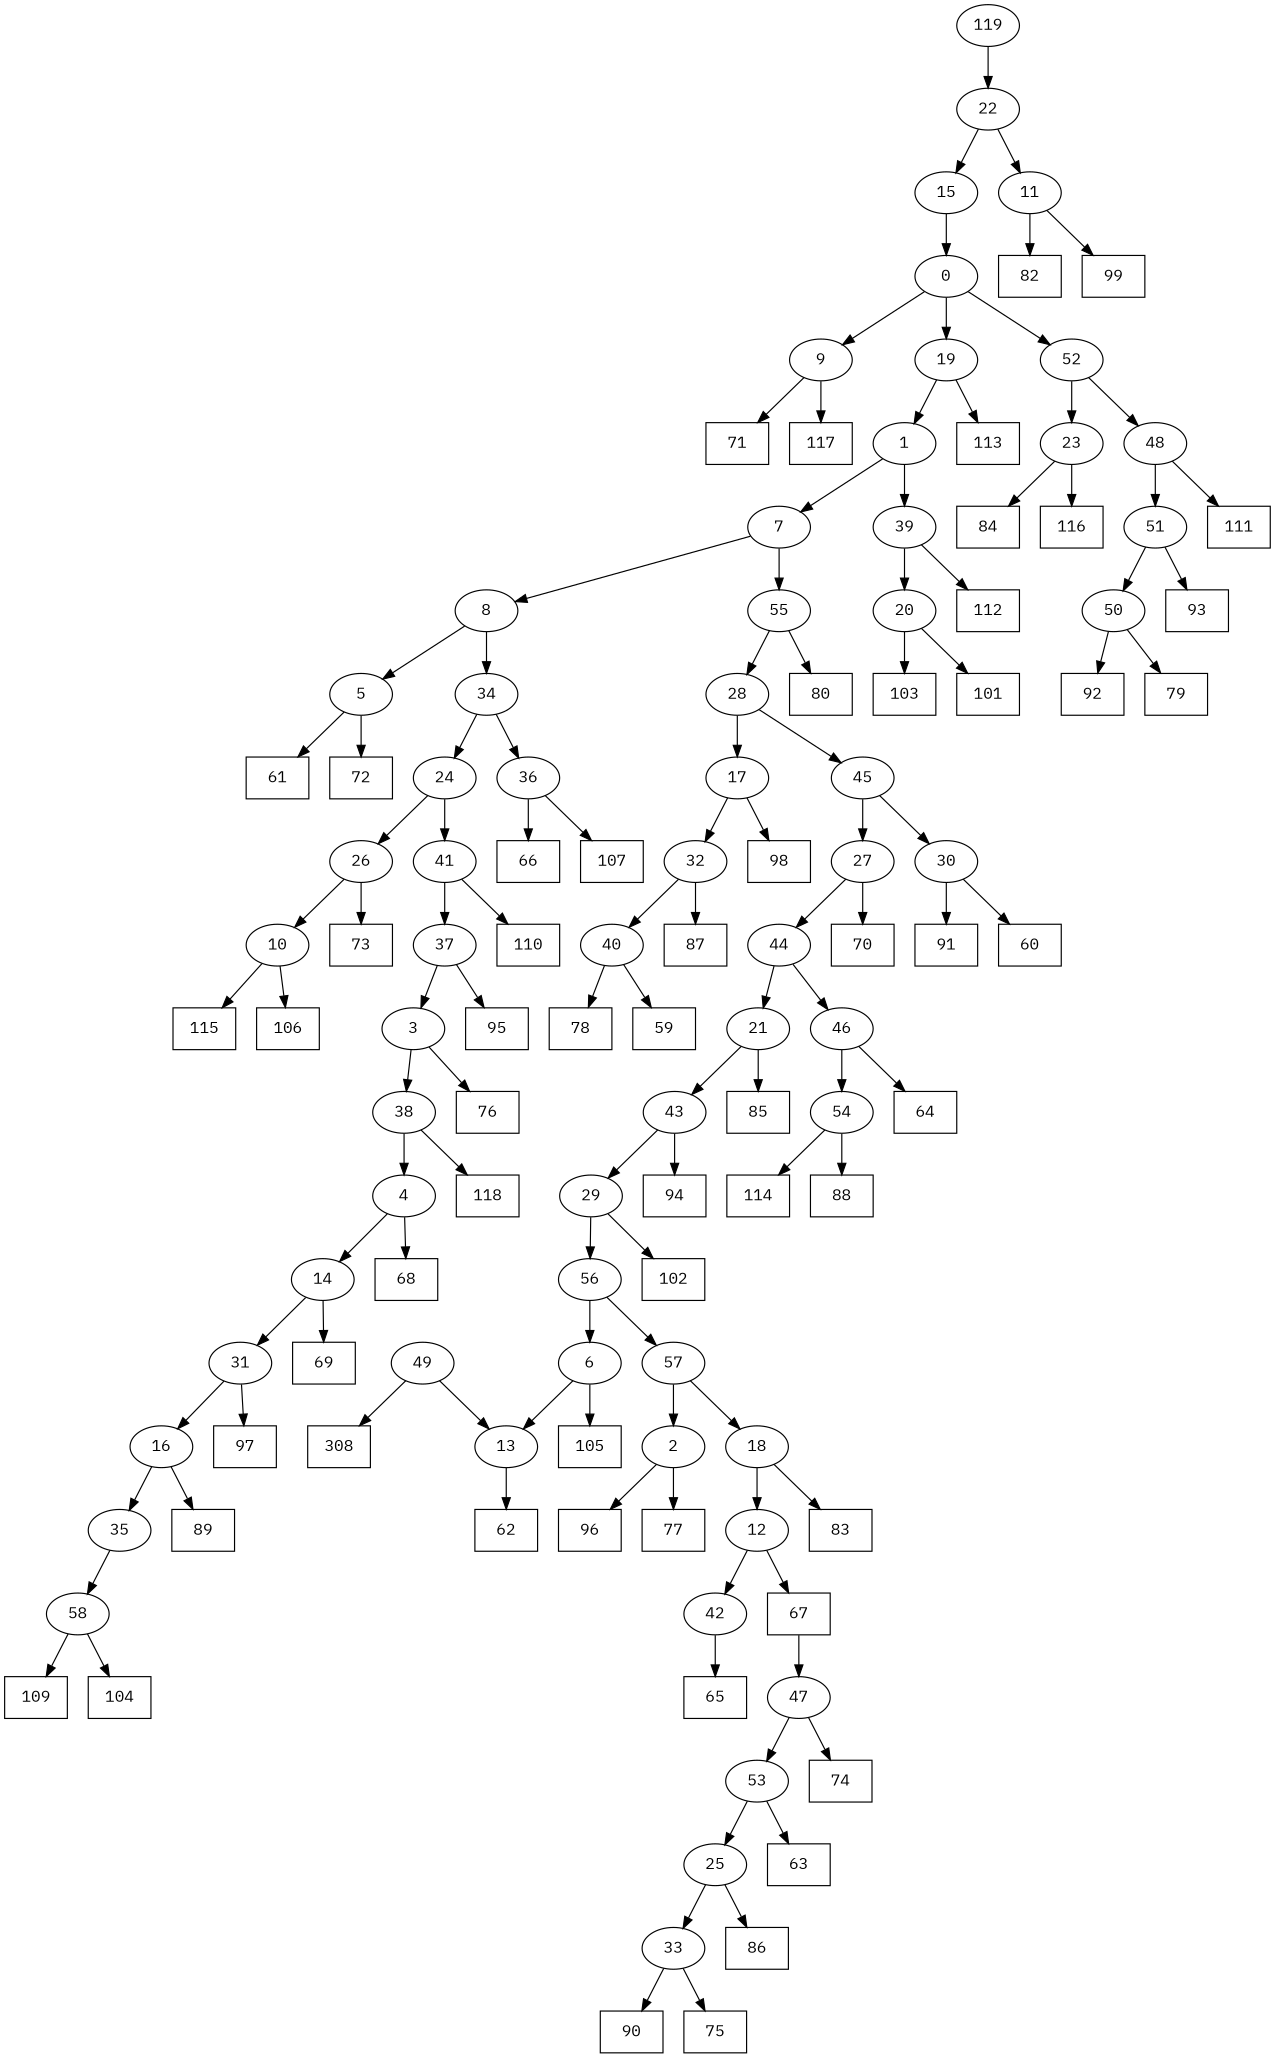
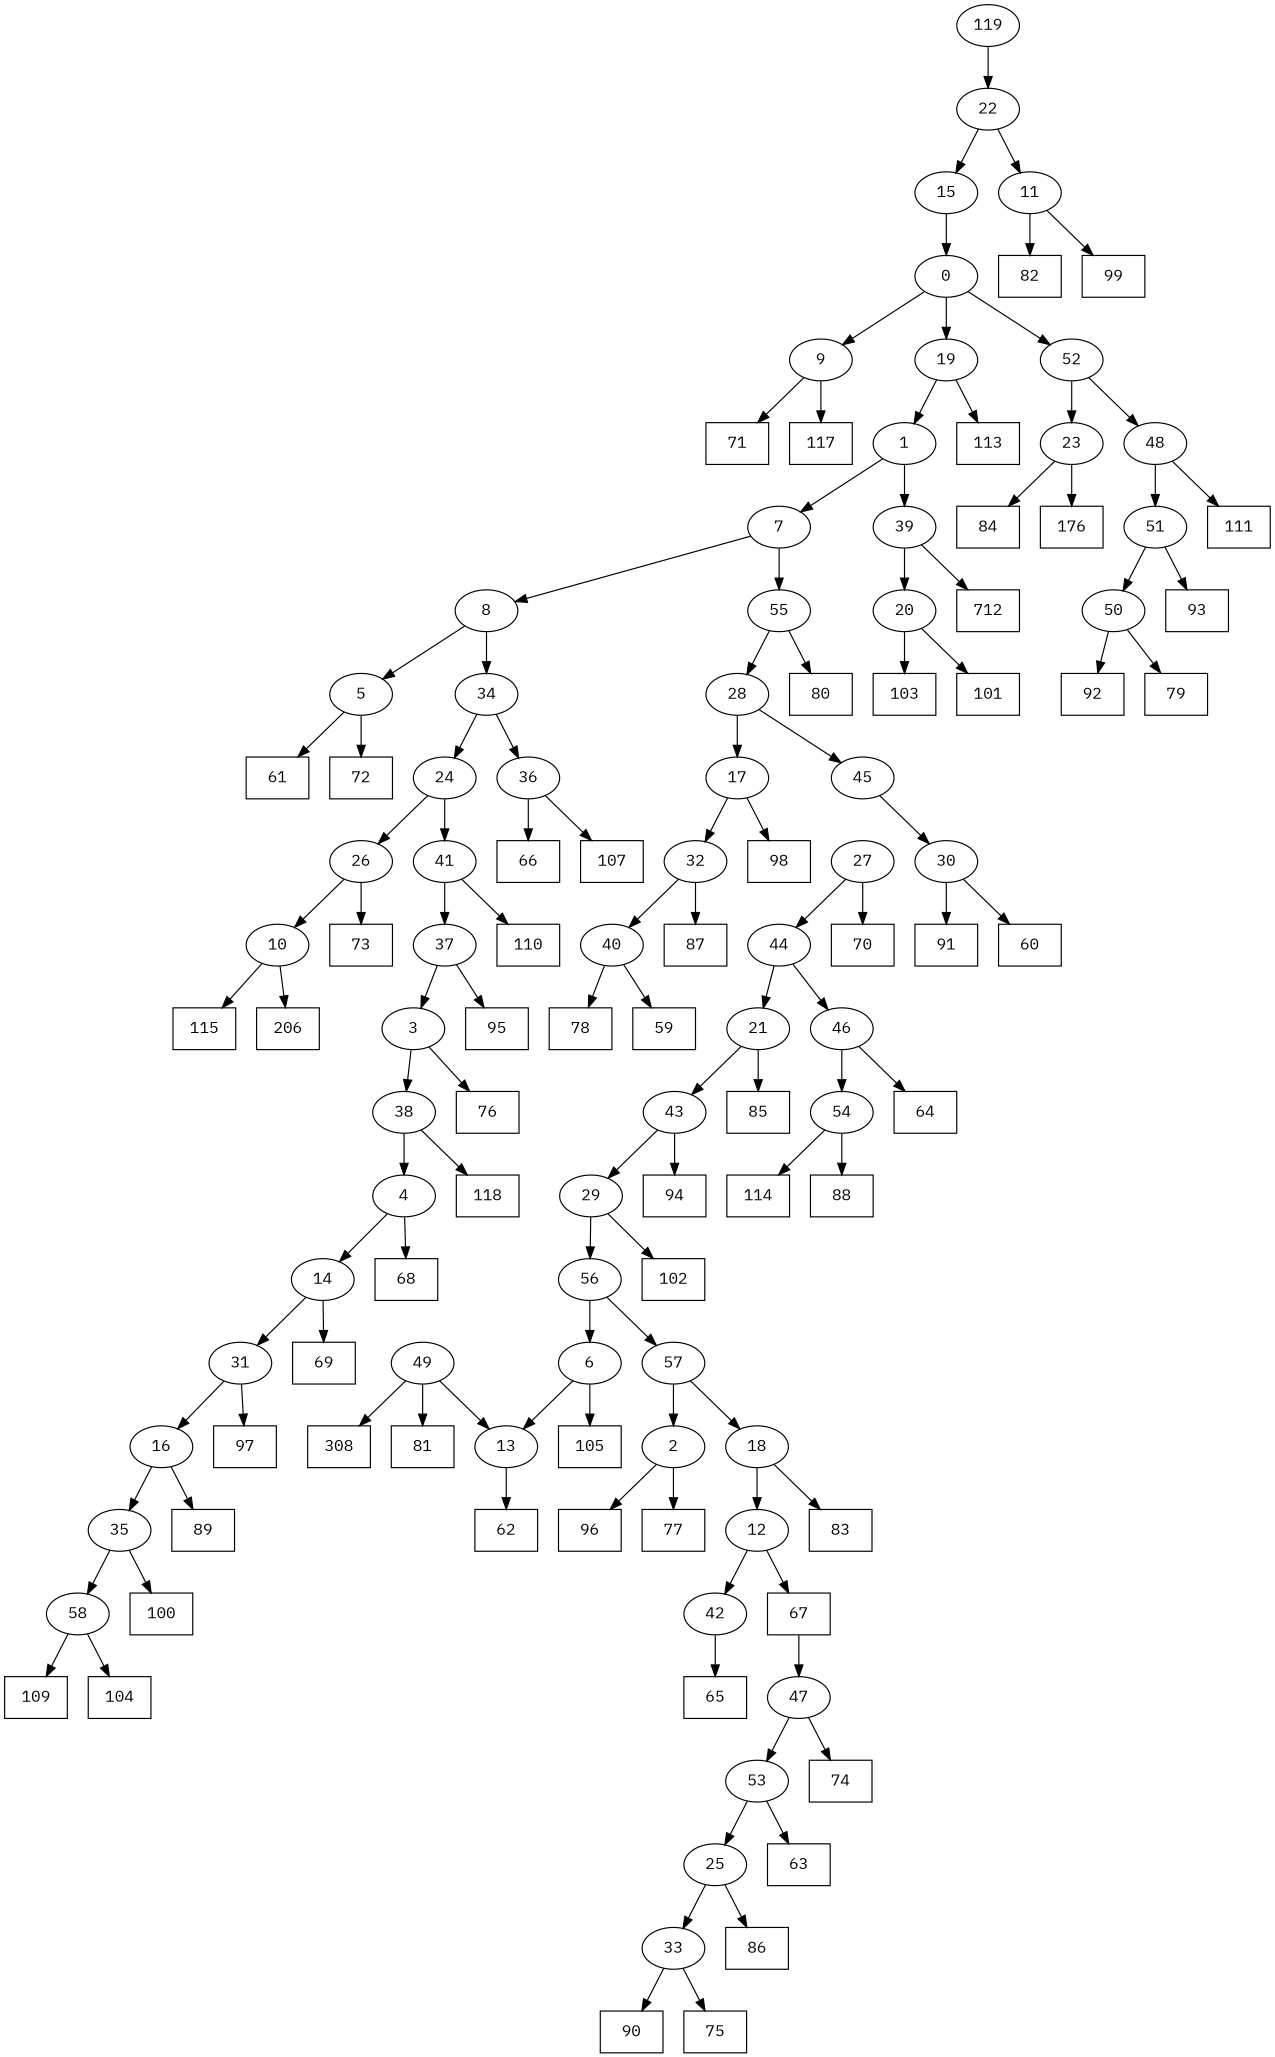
(1072, 527) -> (1072, 527)
(988, 611) -> (988, 611)
(863, 814) -> none
(288, 1029) -> (288, 1029)
none -> (423, 1447)
none -> (161, 1614)
